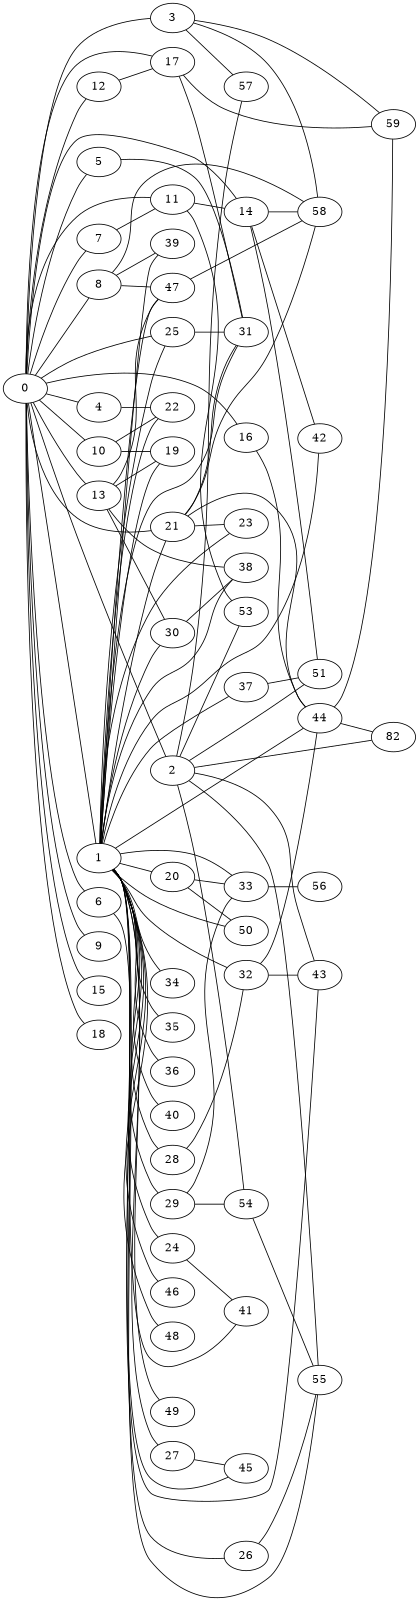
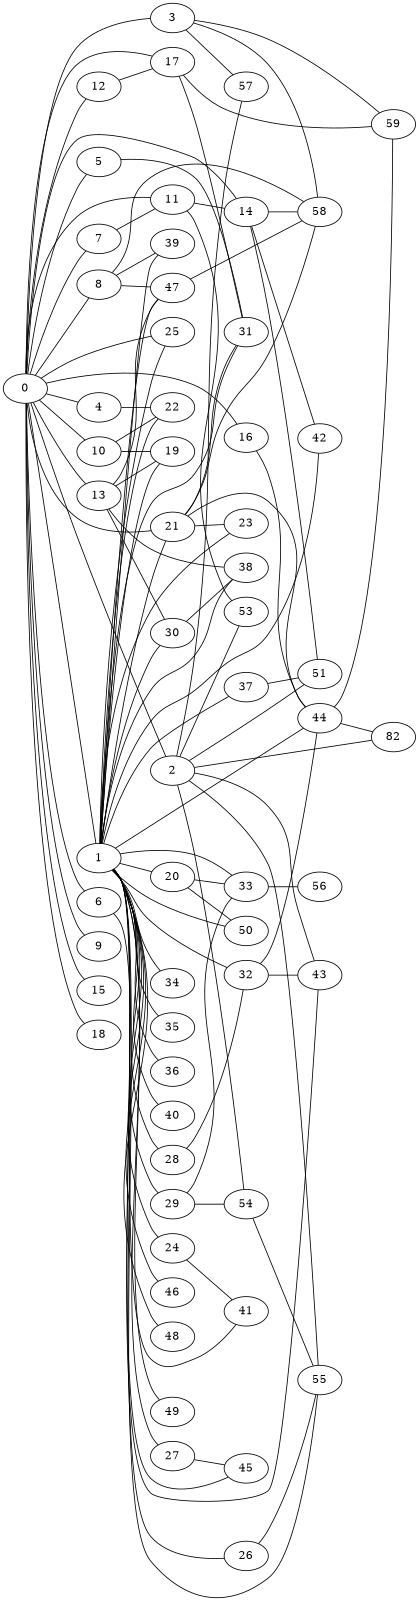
(206, 332) -> none
